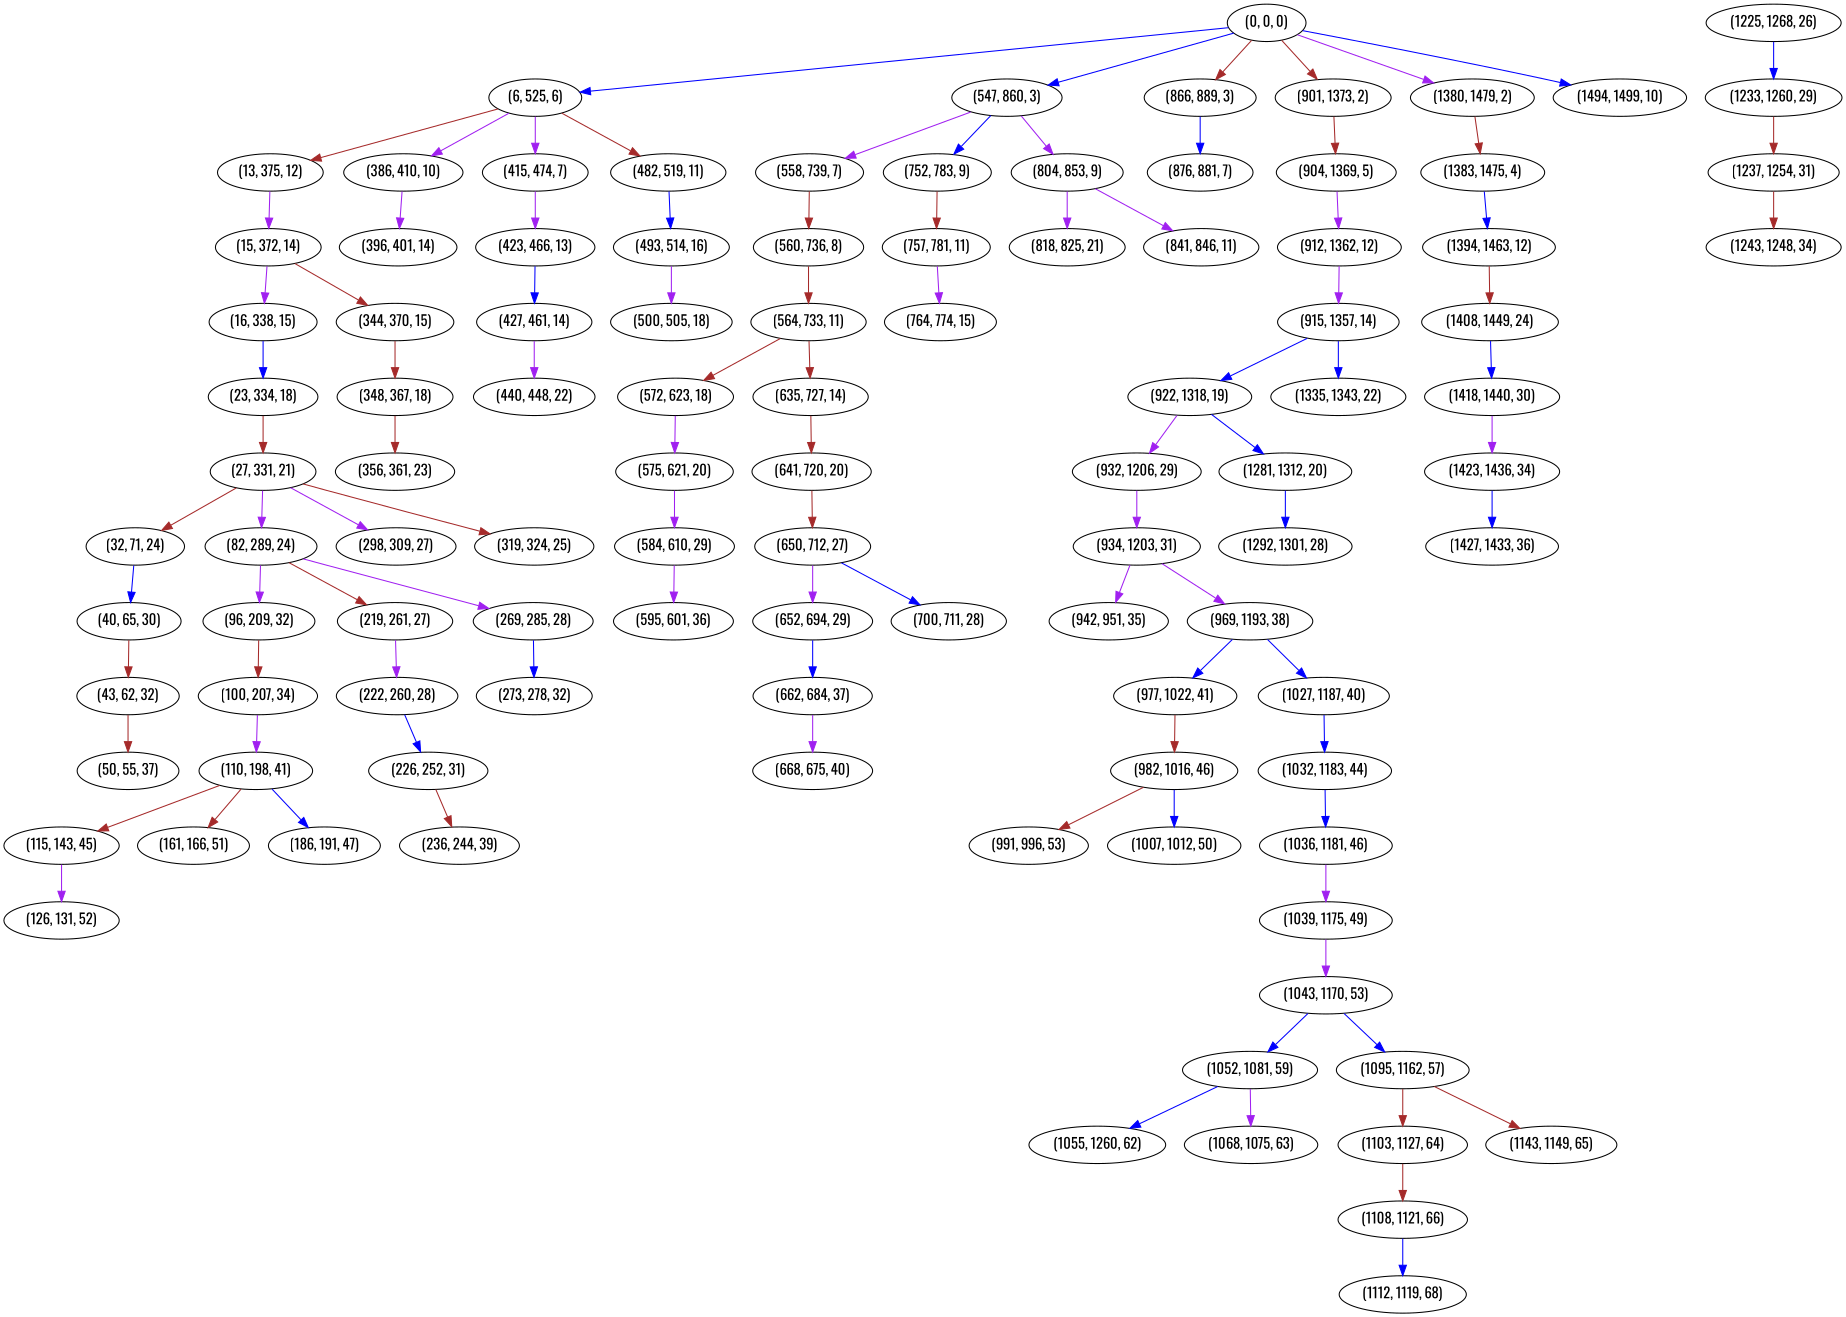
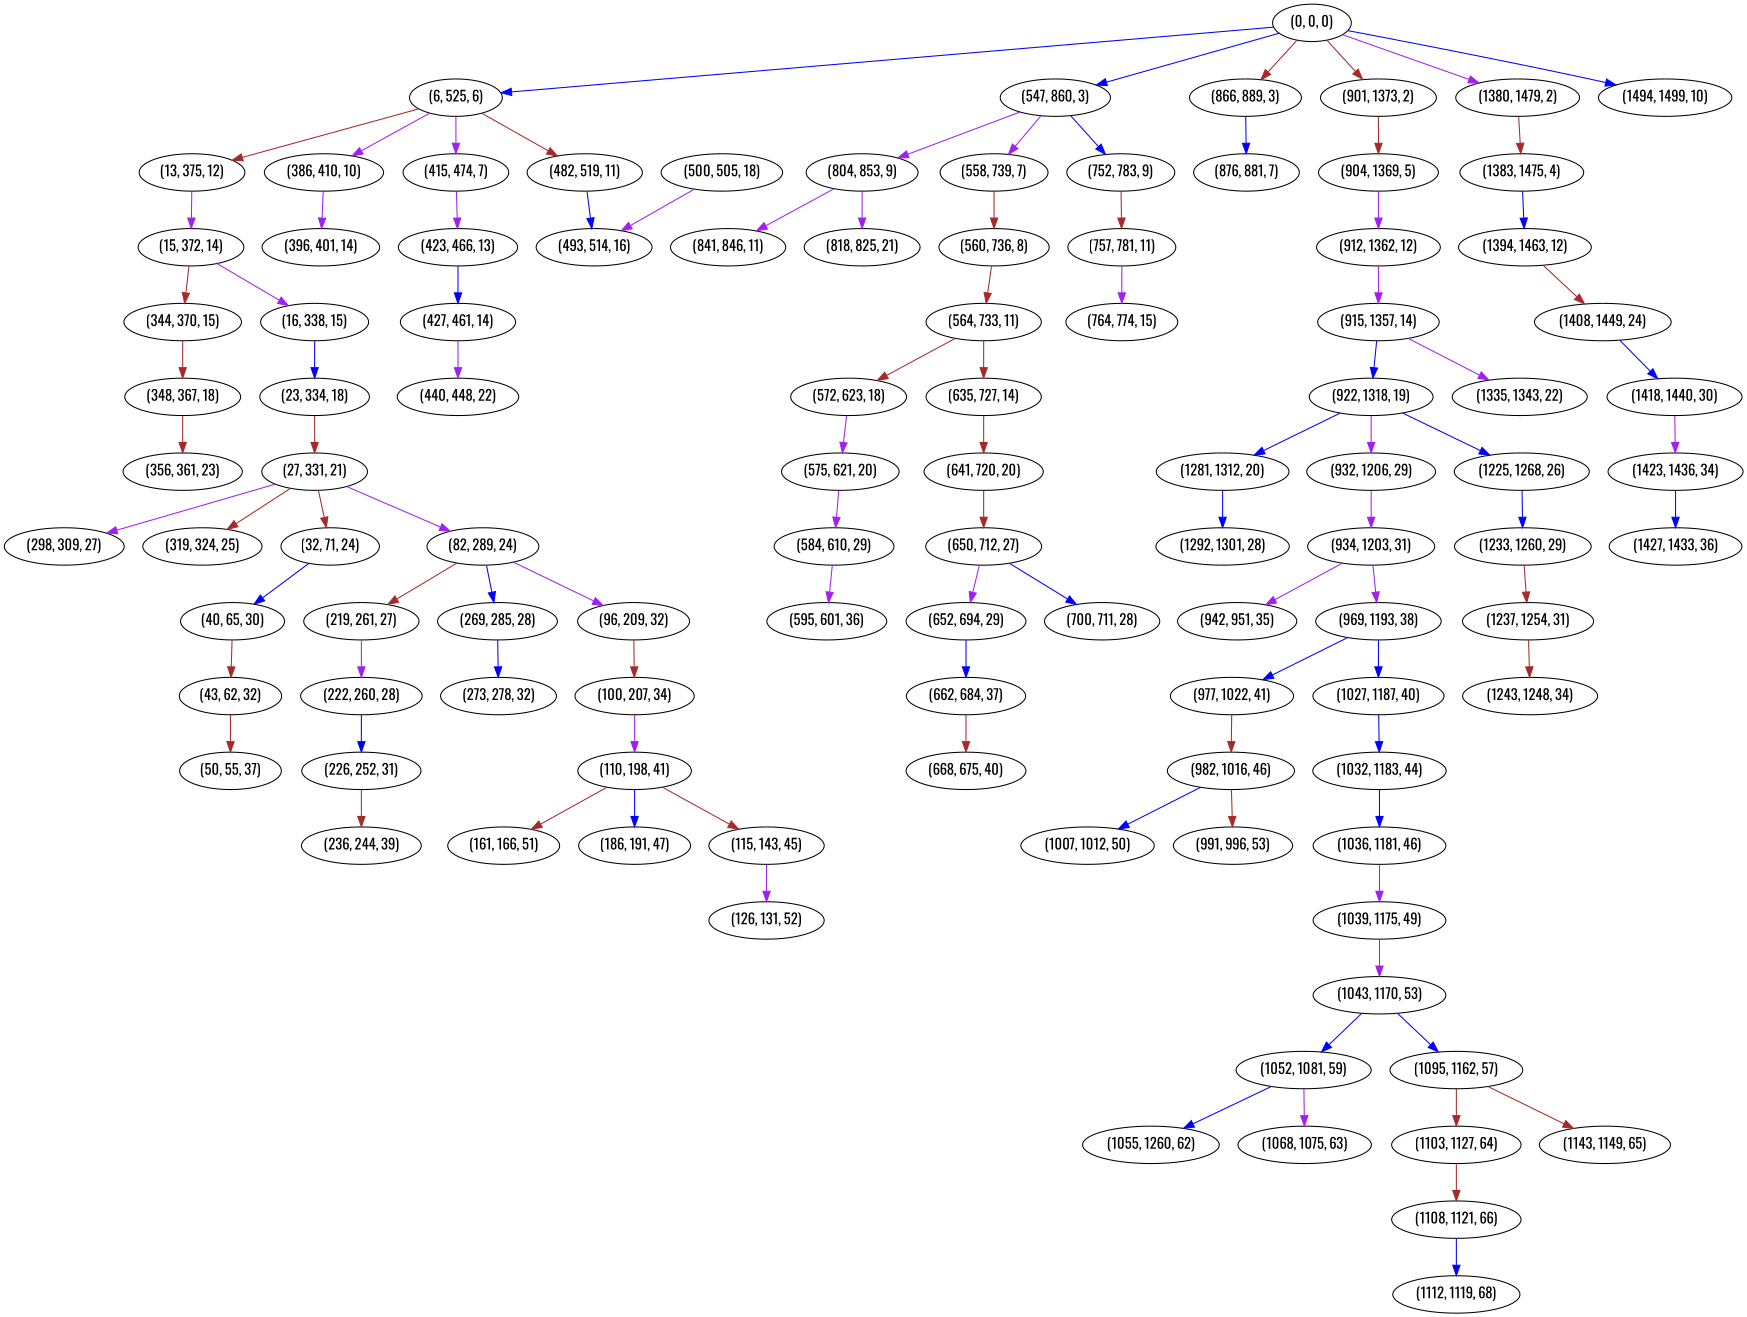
(671, 280) -> (662, 207)
(1338, 354) -> (1444, 357)
none -> (1442, 432)
(391, 582) -> (489, 579)
(813, 728) -> (966, 728)
